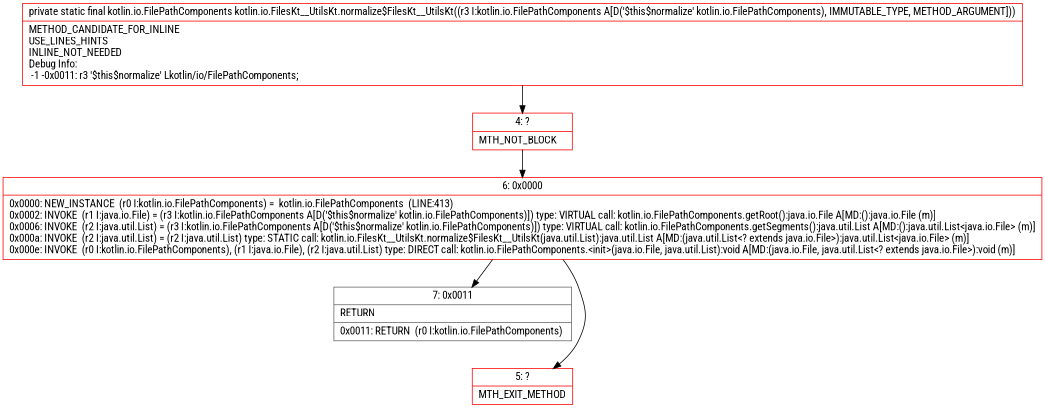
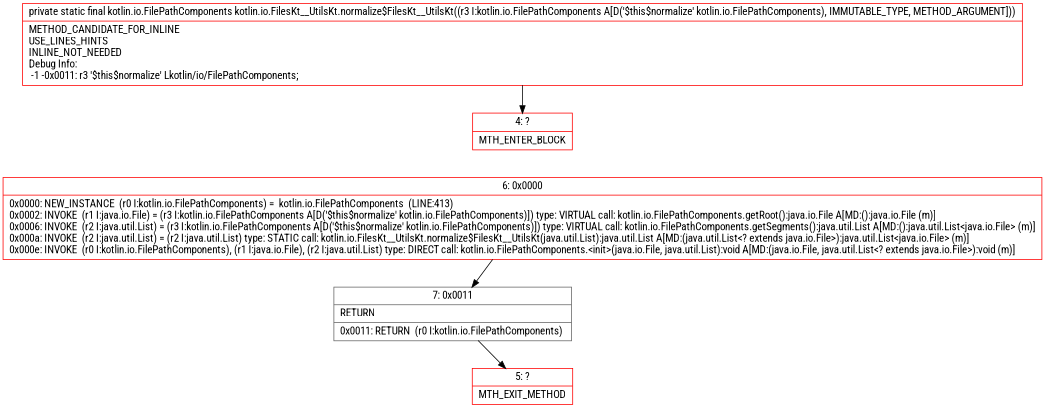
(518, 140) -> (522, 140)
(522, 160) -> none
(585, 313) -> (489, 352)
